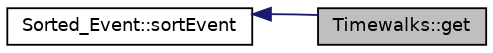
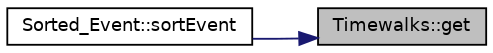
(294, 14) -> (276, 39)
